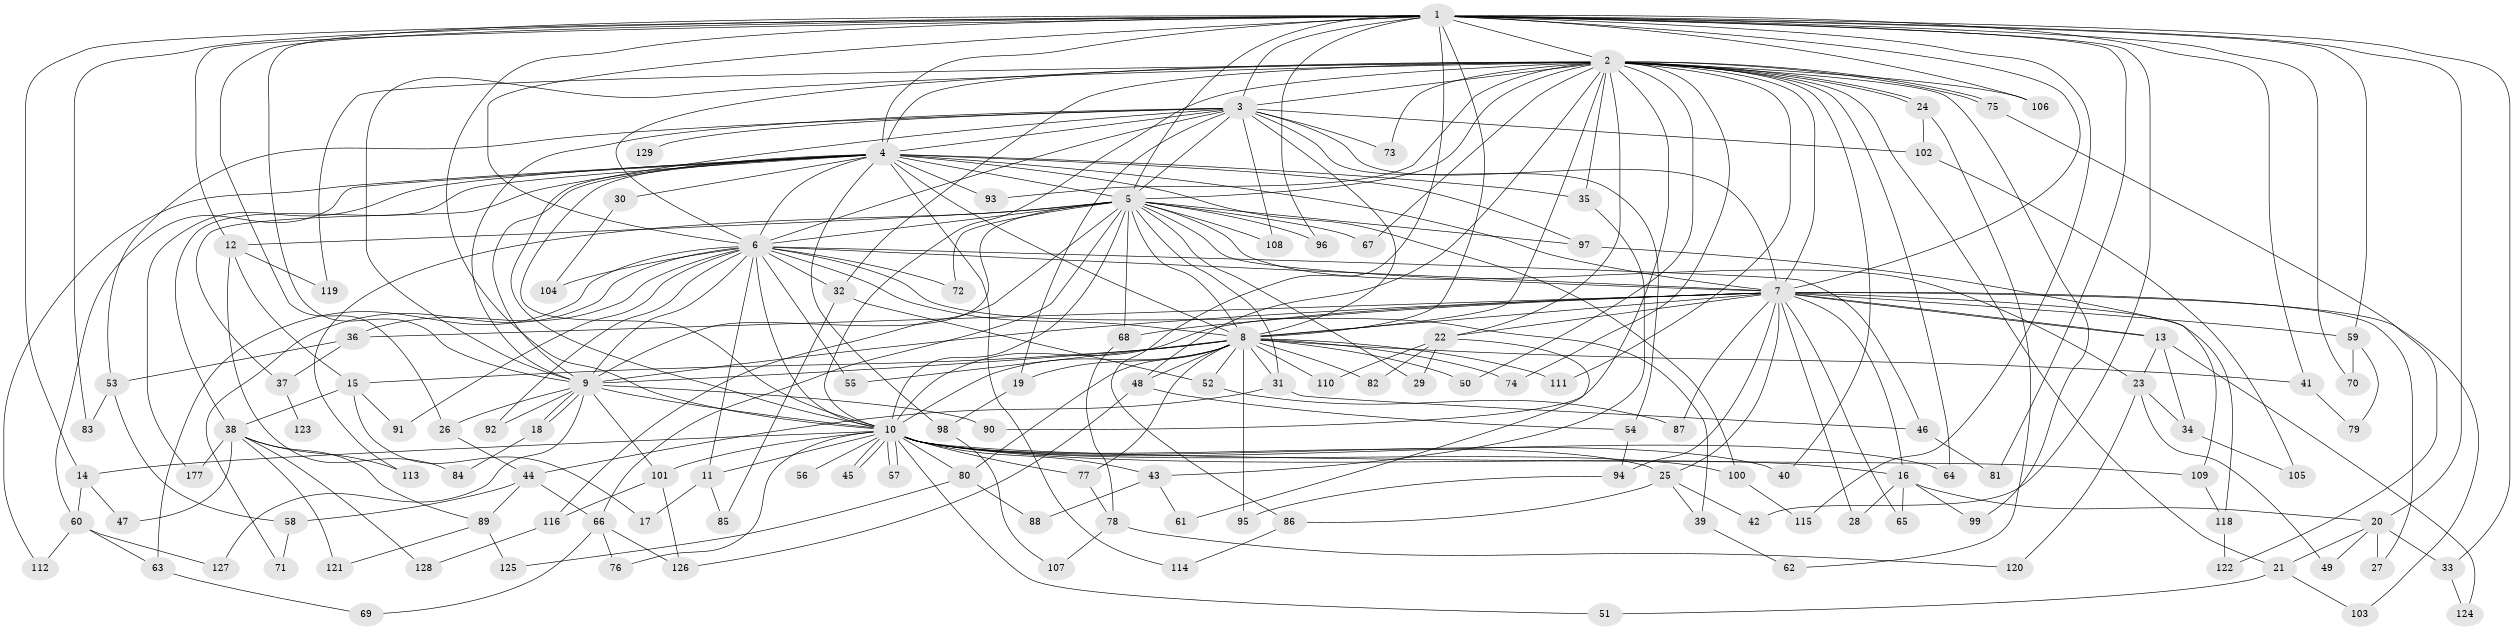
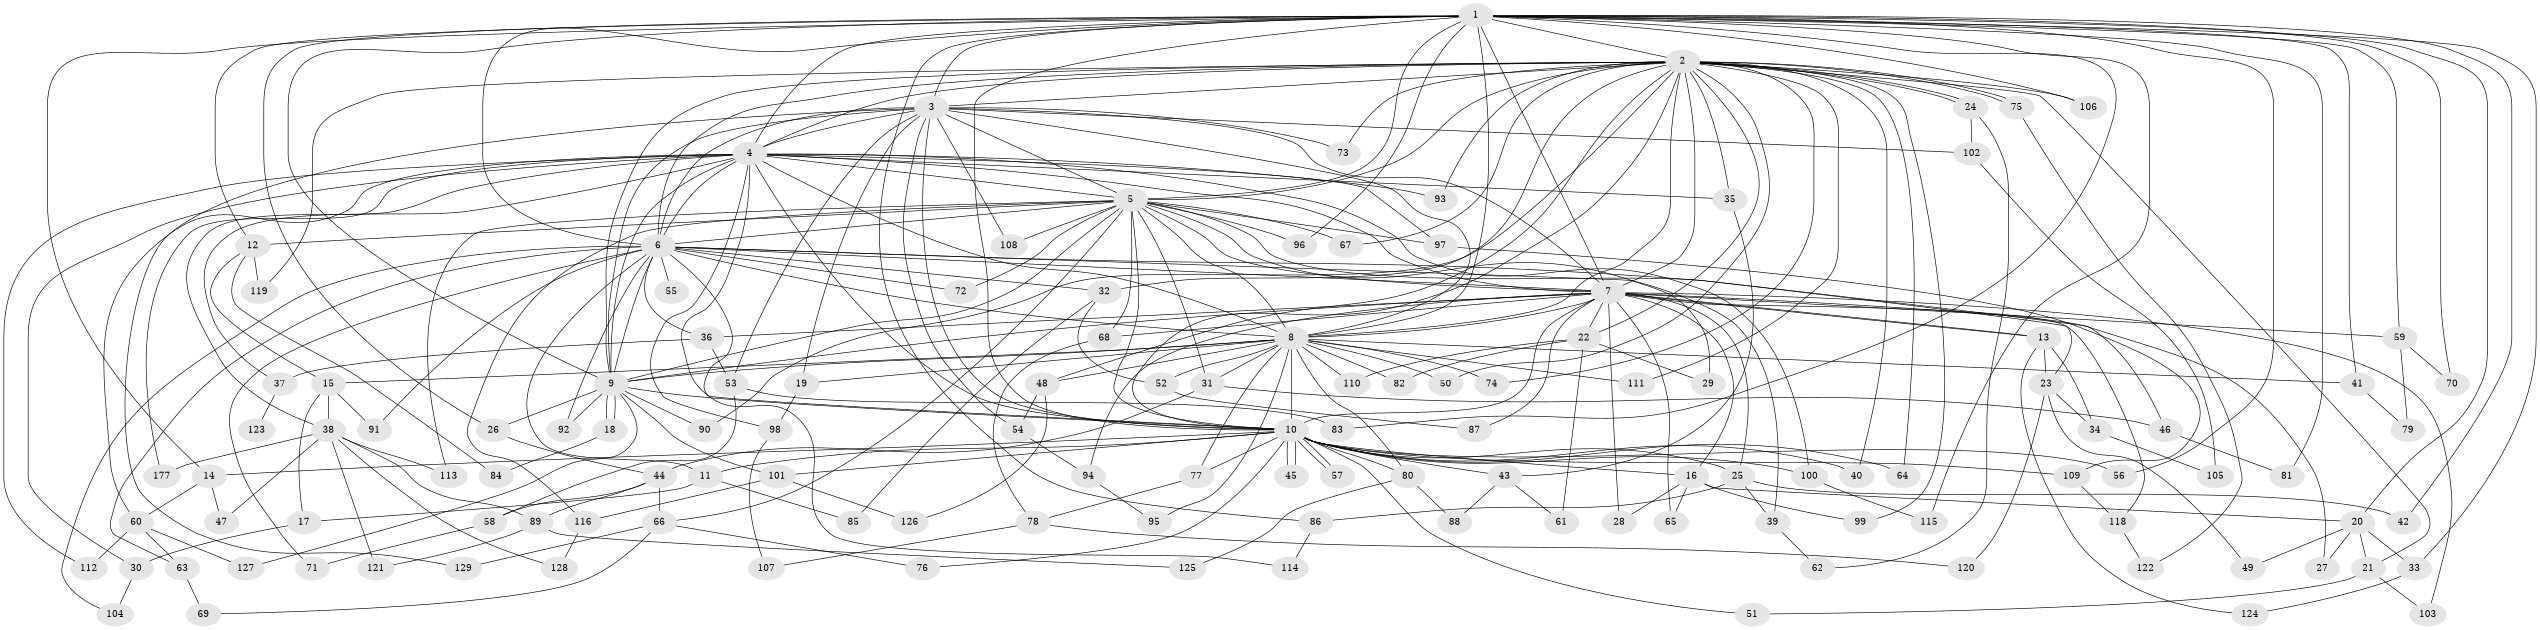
none -> (2147, 48)
(1002, 366) -> none
none -> (225, 539)
(640, 545) -> (562, 545)
